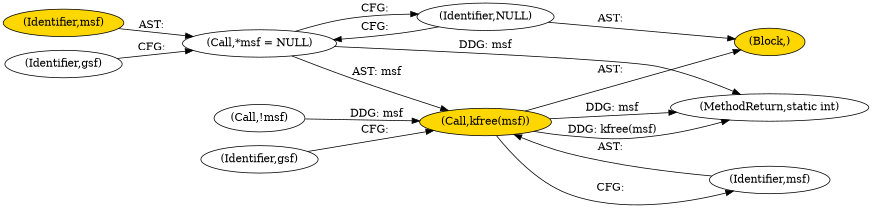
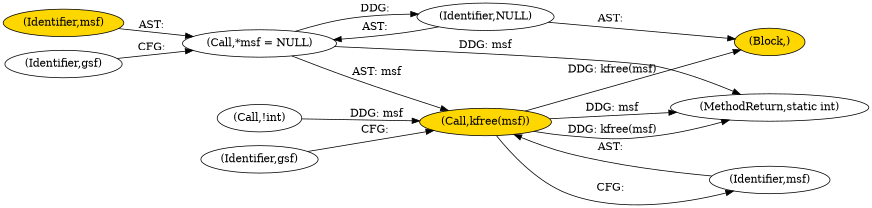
(377, 9) -> (377, 9)
(377, 27) -> (377, 27)
(612, 70) -> (612, 70)
(260, 118) -> (260, 118)
